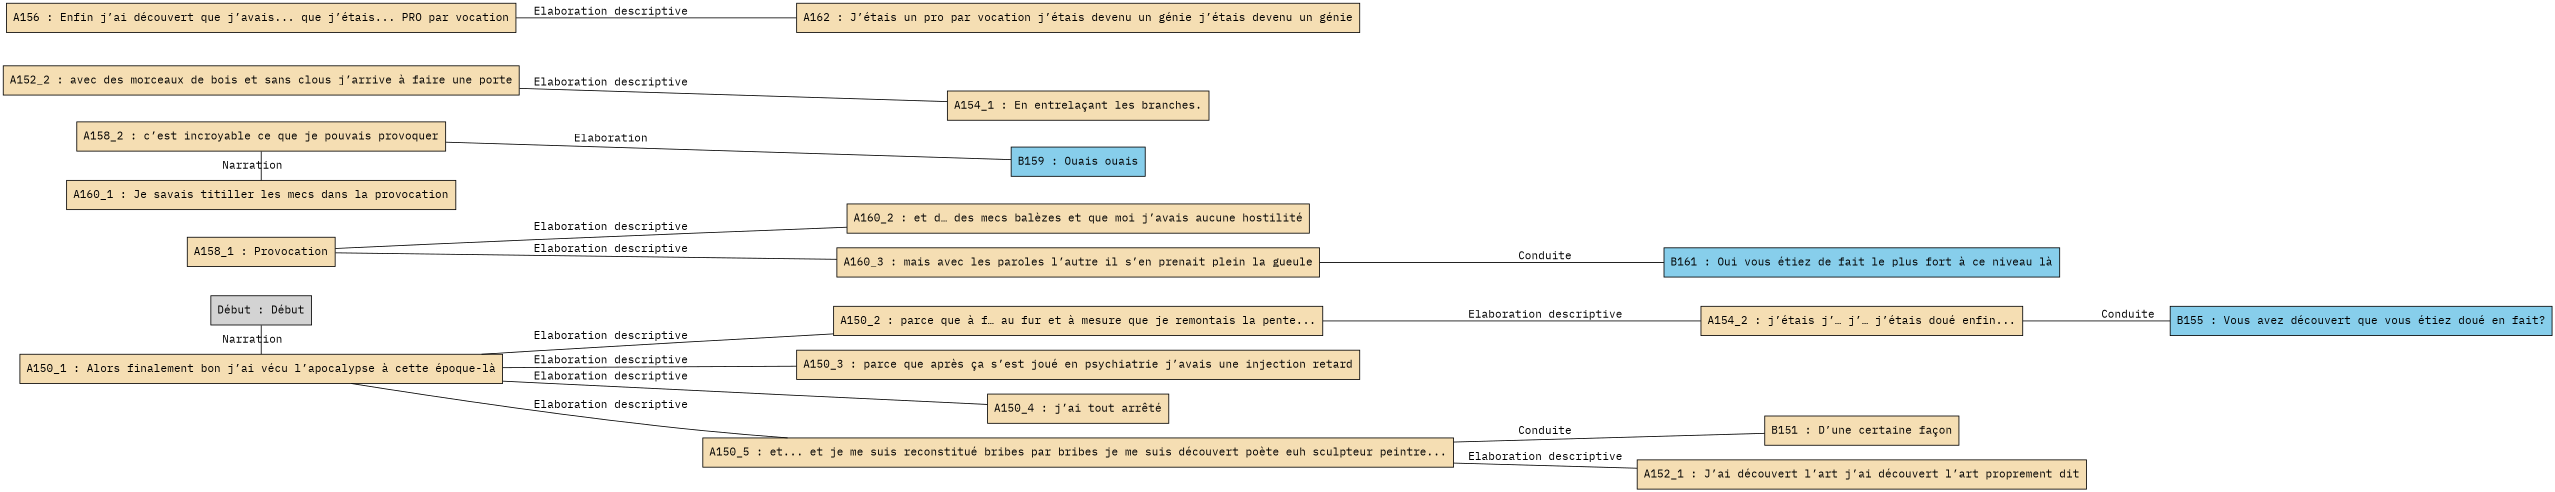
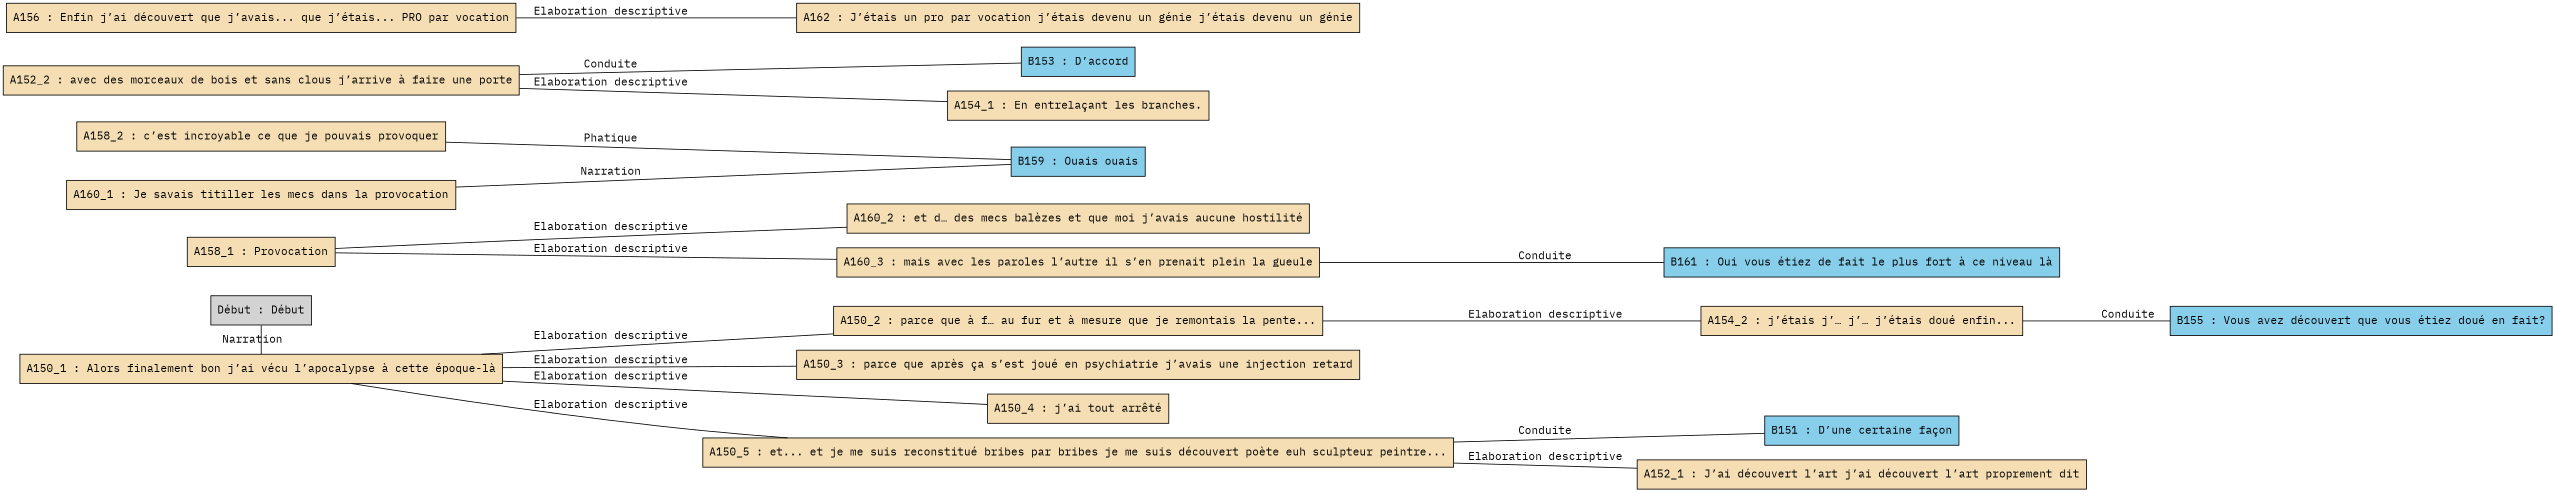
none -> (1078, 62)
(611, 139) -> (611, 139)
(261, 166) -> (733, 176)
(1862, 431) -> (1862, 431)
